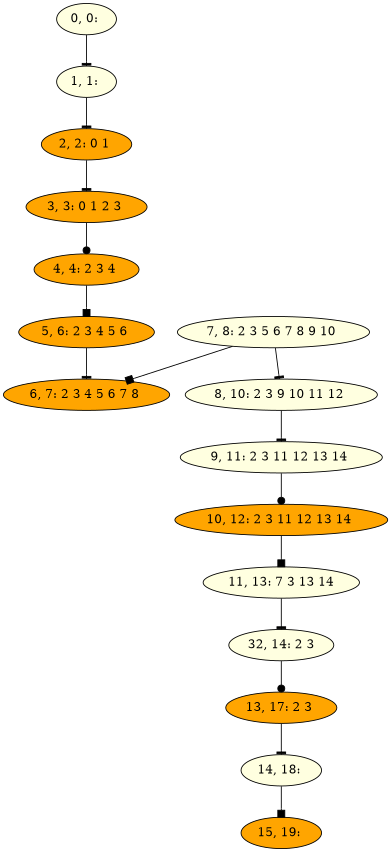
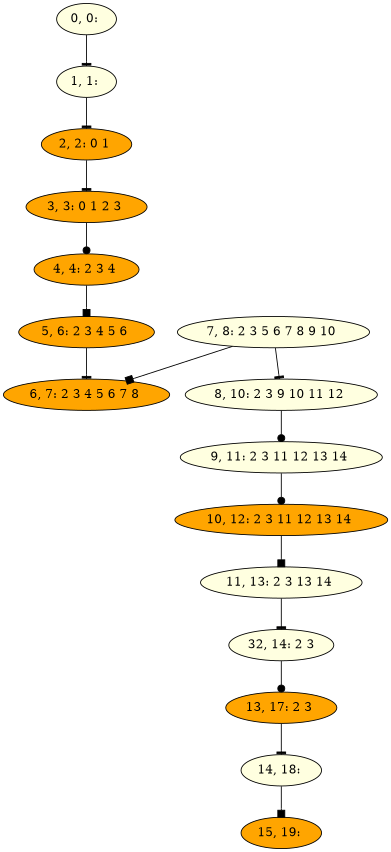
(281, 424) -> (281, 423)
(281, 583) -> (281, 583)
